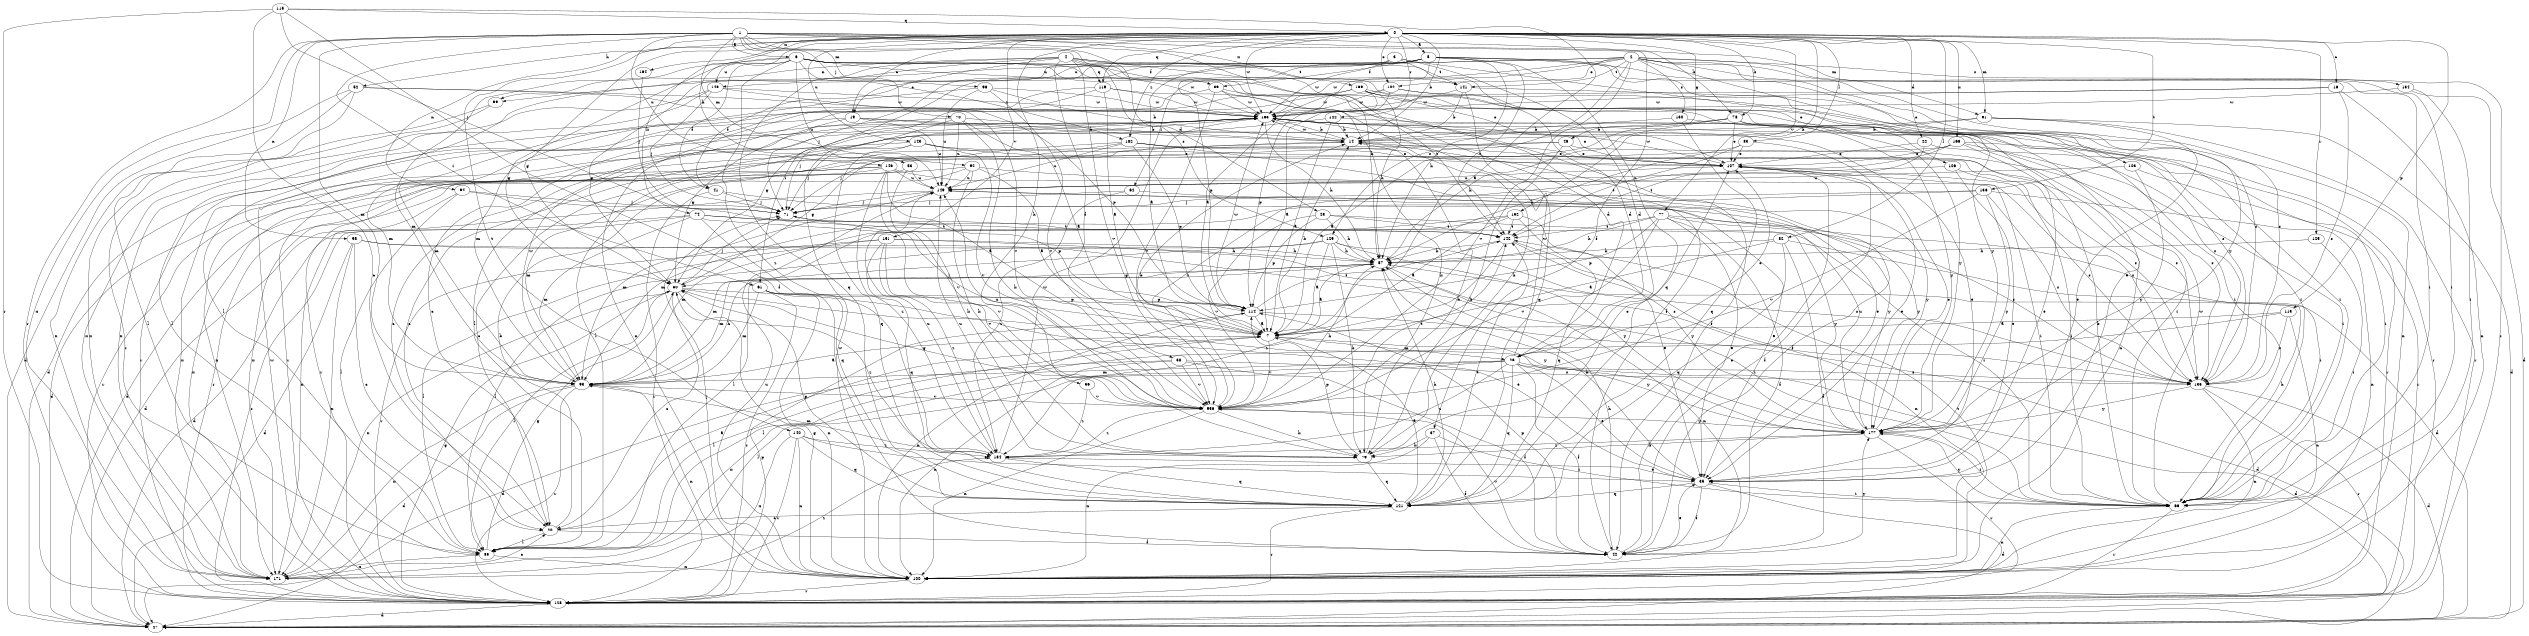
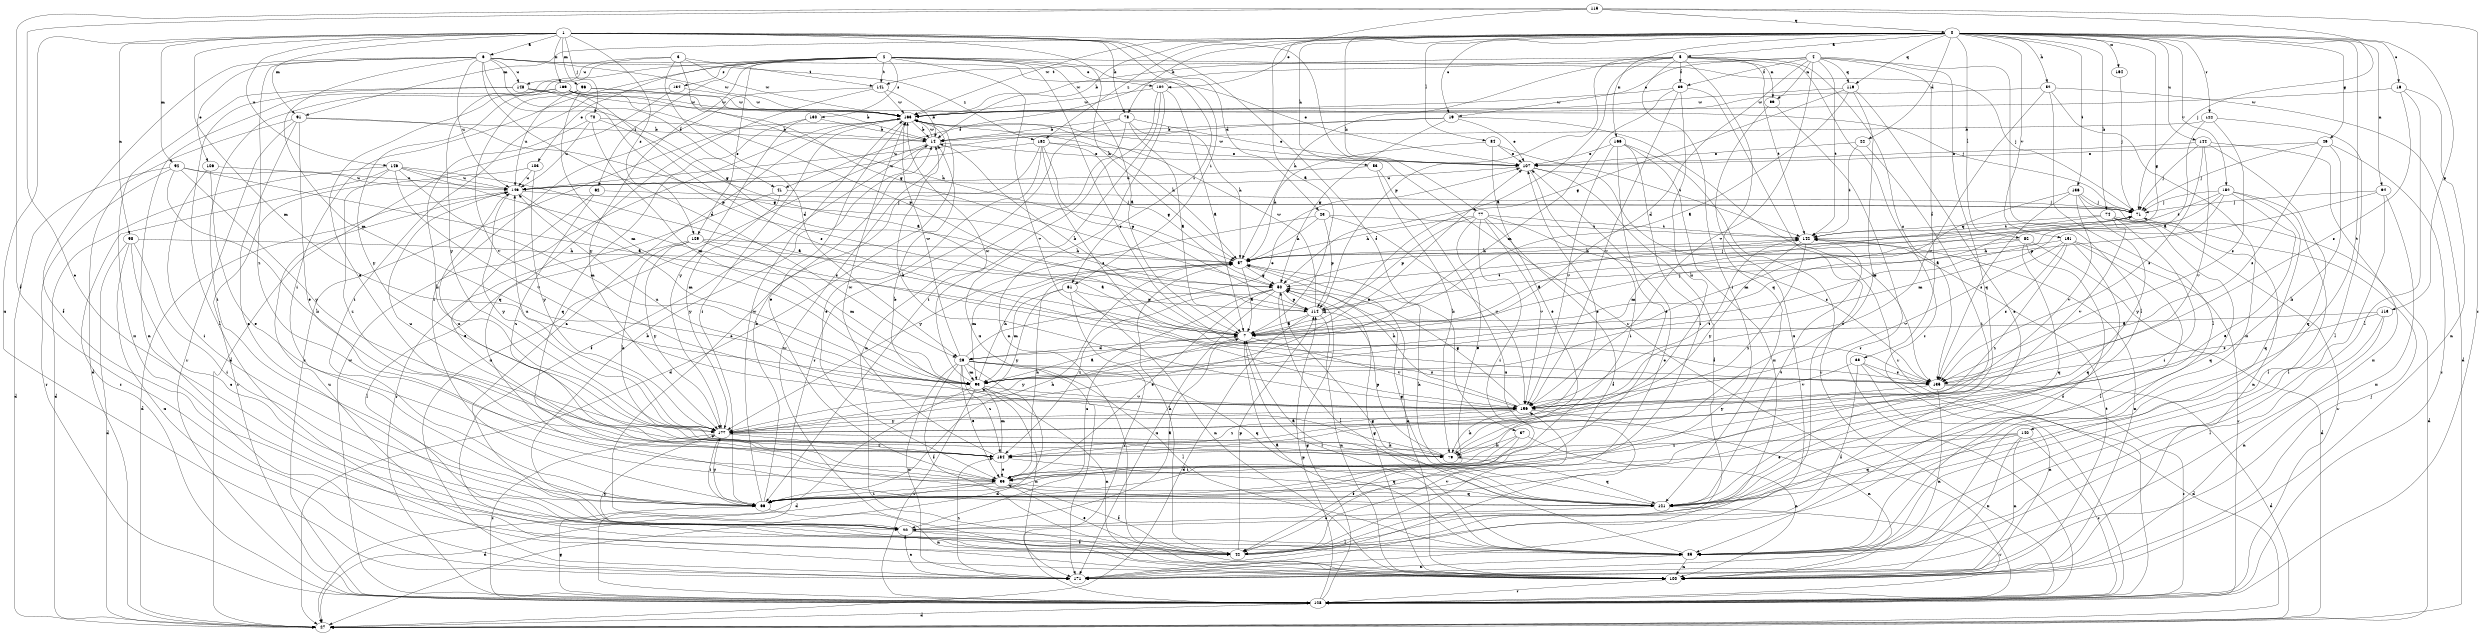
(918, 142) -> (2203, 142)
(1746, 142) -> (1493, 142)
(851, 147) -> (2181, 196)
none -> (788, 207)
(944, 227) -> (1963, 227)
(2316, 239) -> none
(1762, 309) -> none
(1406, 348) -> (1101, 348)
(1087, 385) -> none
(1211, 409) -> (1524, 409)
none -> (1422, 508)
(2114, 555) -> (561, 555)
